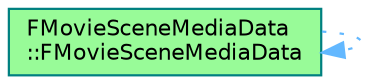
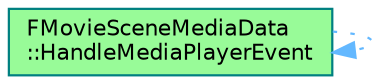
(165, 42) -> (171, 42)
